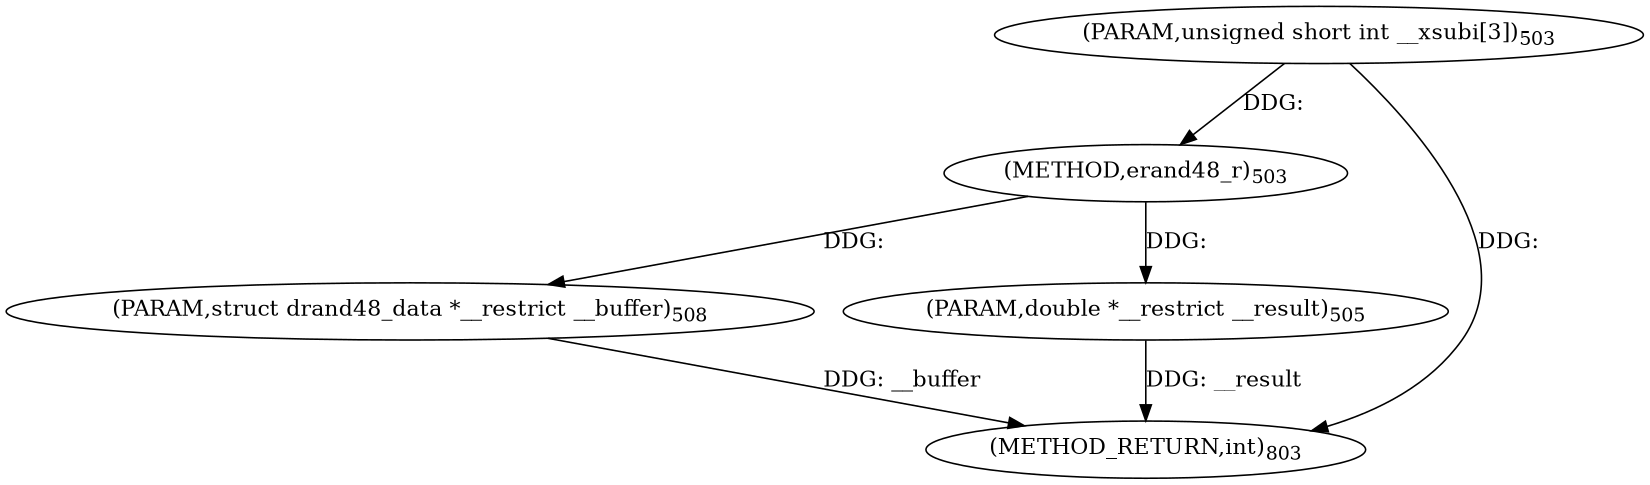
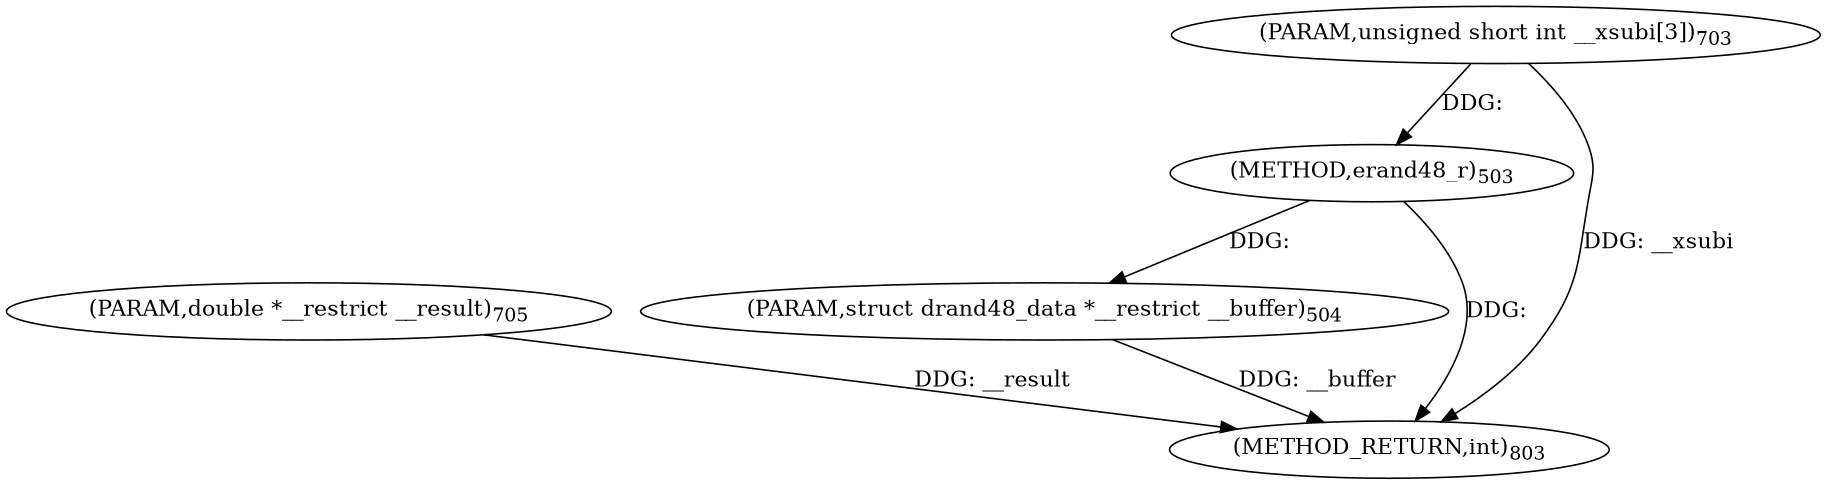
(1537, 33) -> (1714, 33)
(1146, 234) -> (1467, 300)
(1512, 242) -> (1659, 242)
(690, 309) -> (1324, 309)
(1348, 309) -> (511, 309)
